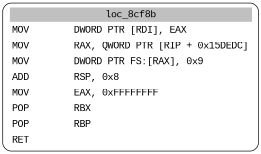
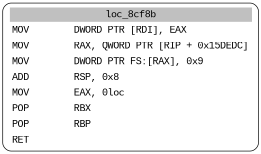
(85, 93) -> (69, 93)
